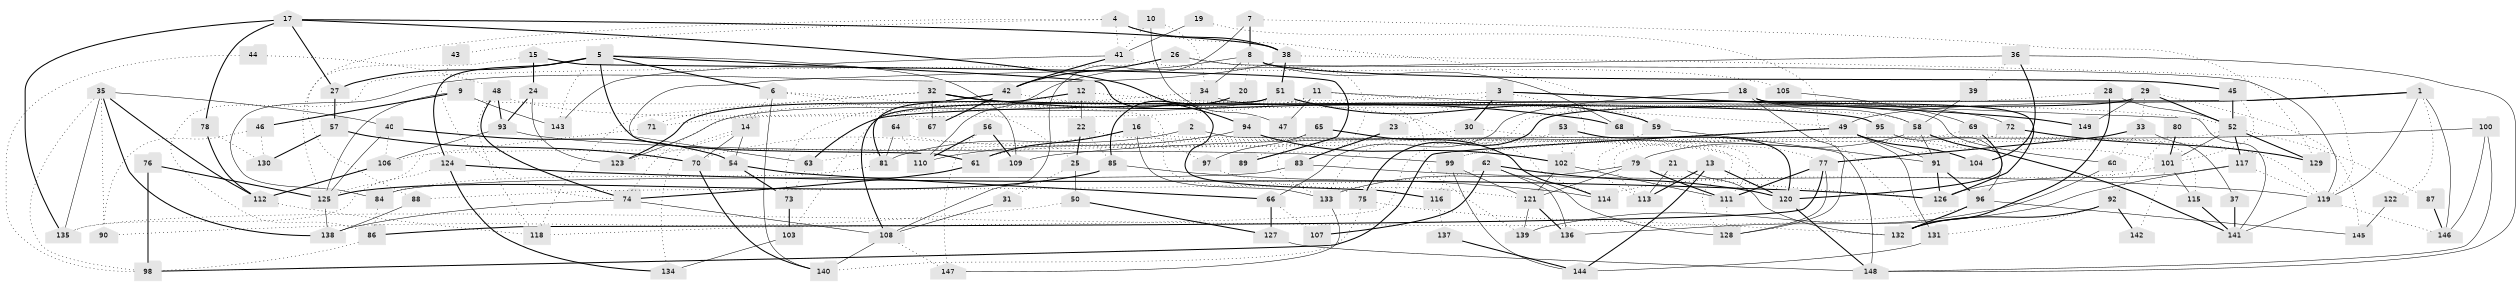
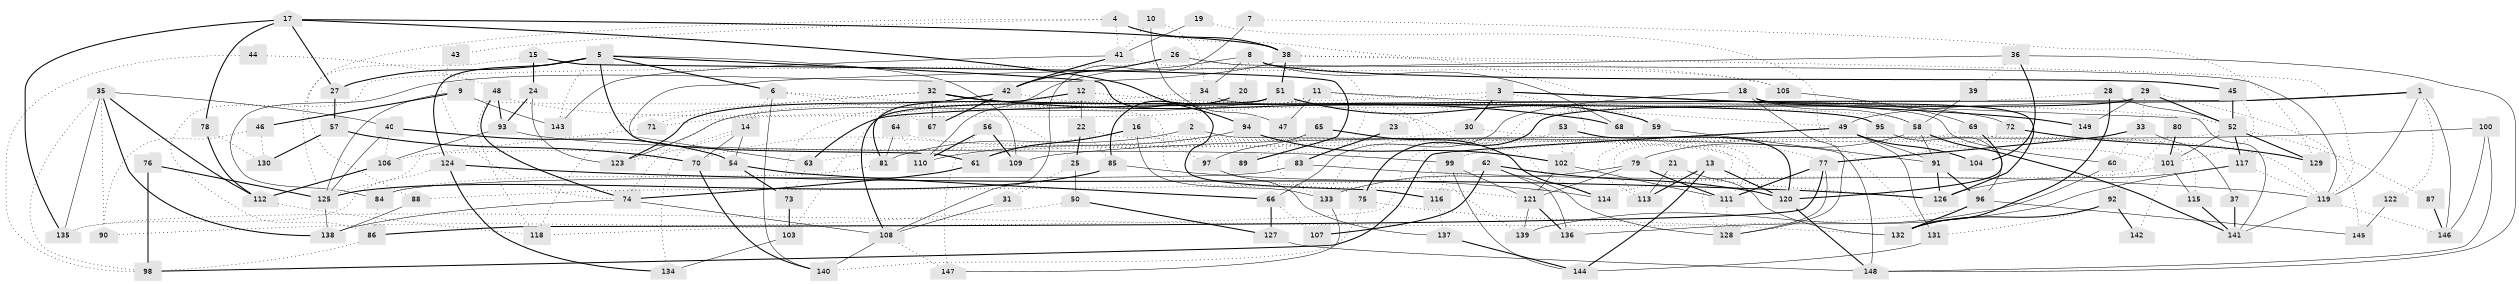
(1250, 36) -> none
none -> (1538, 63)
none -> (1315, 211)
